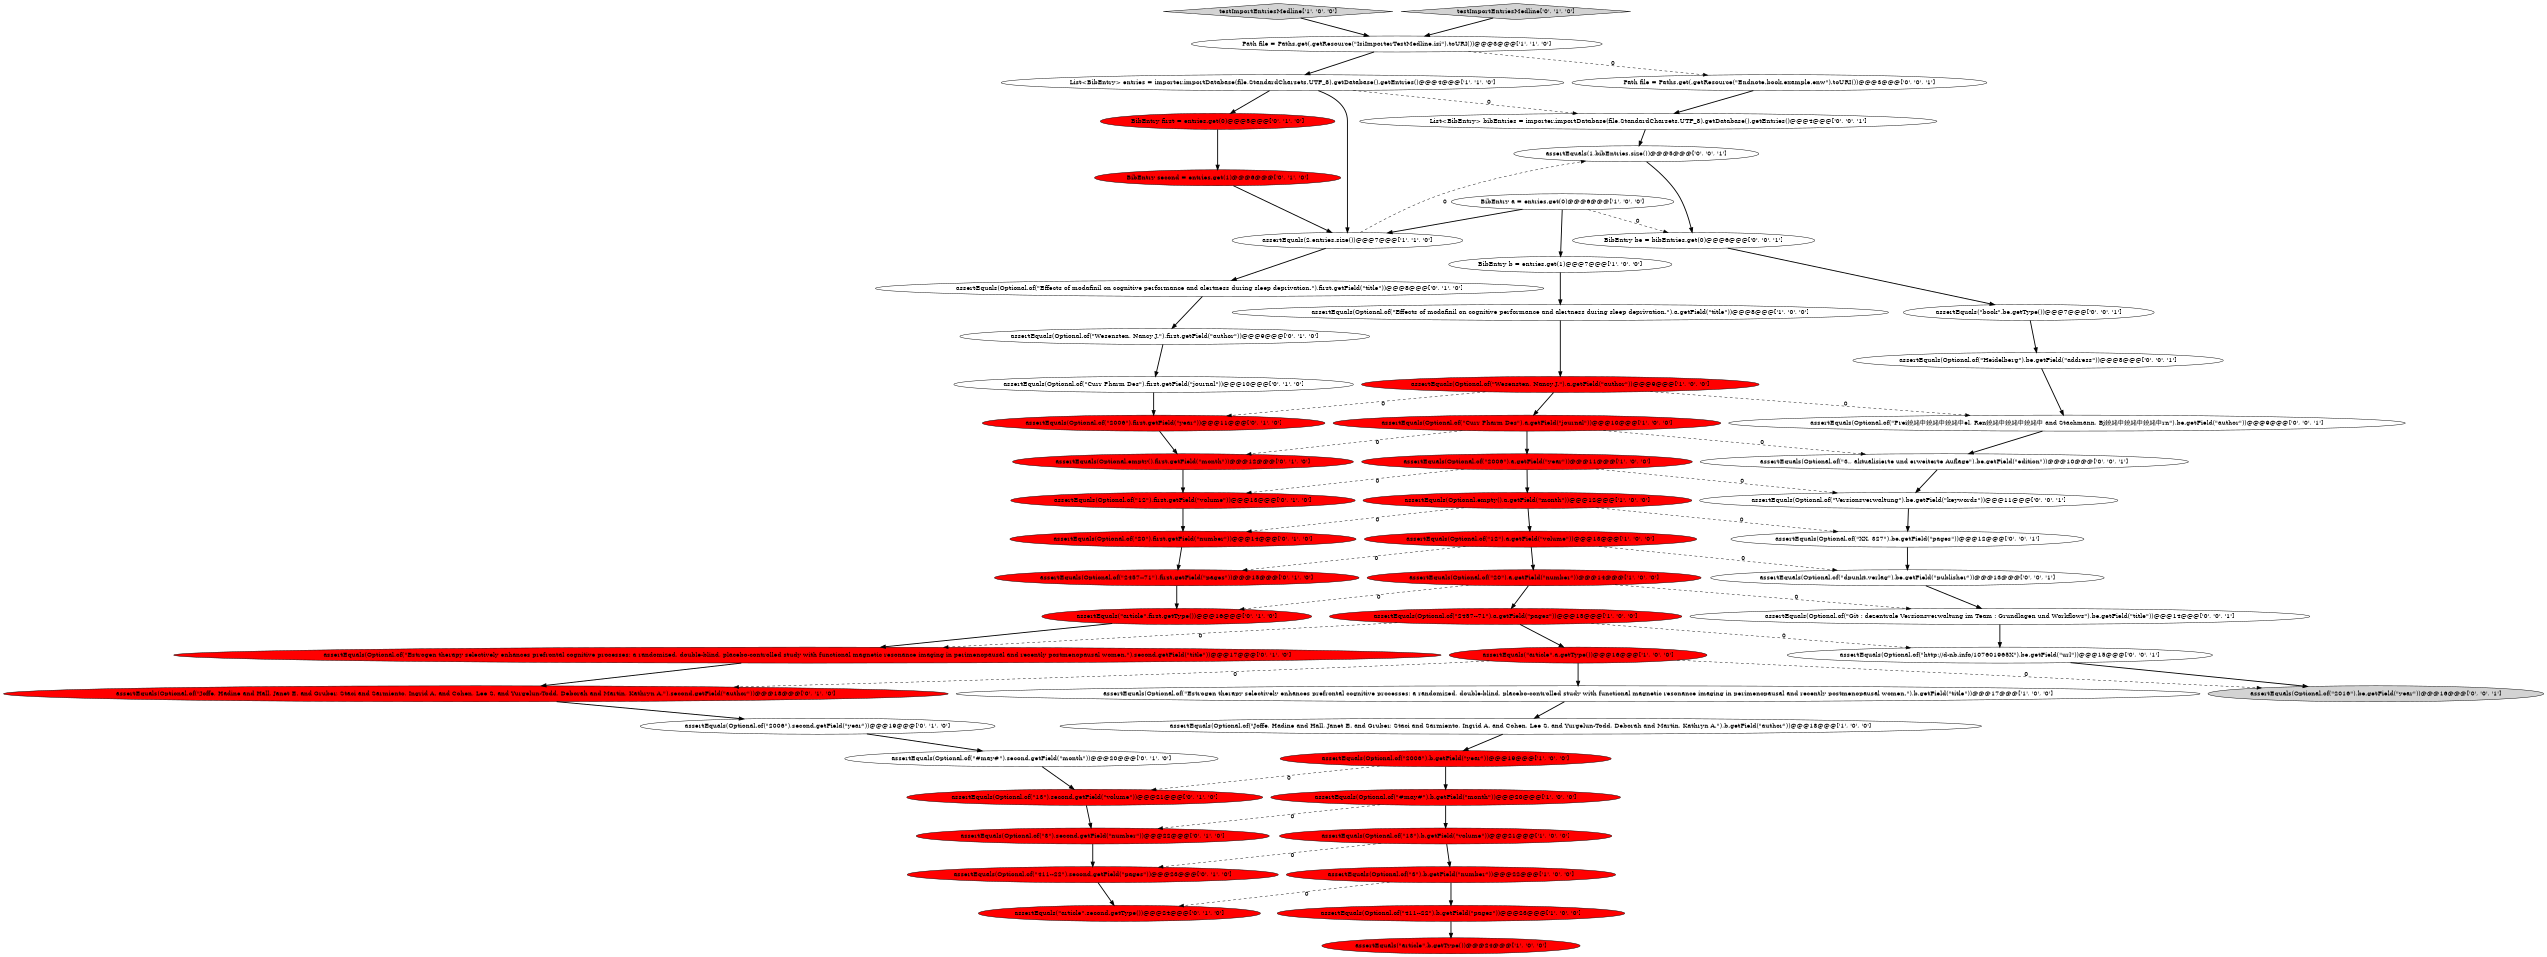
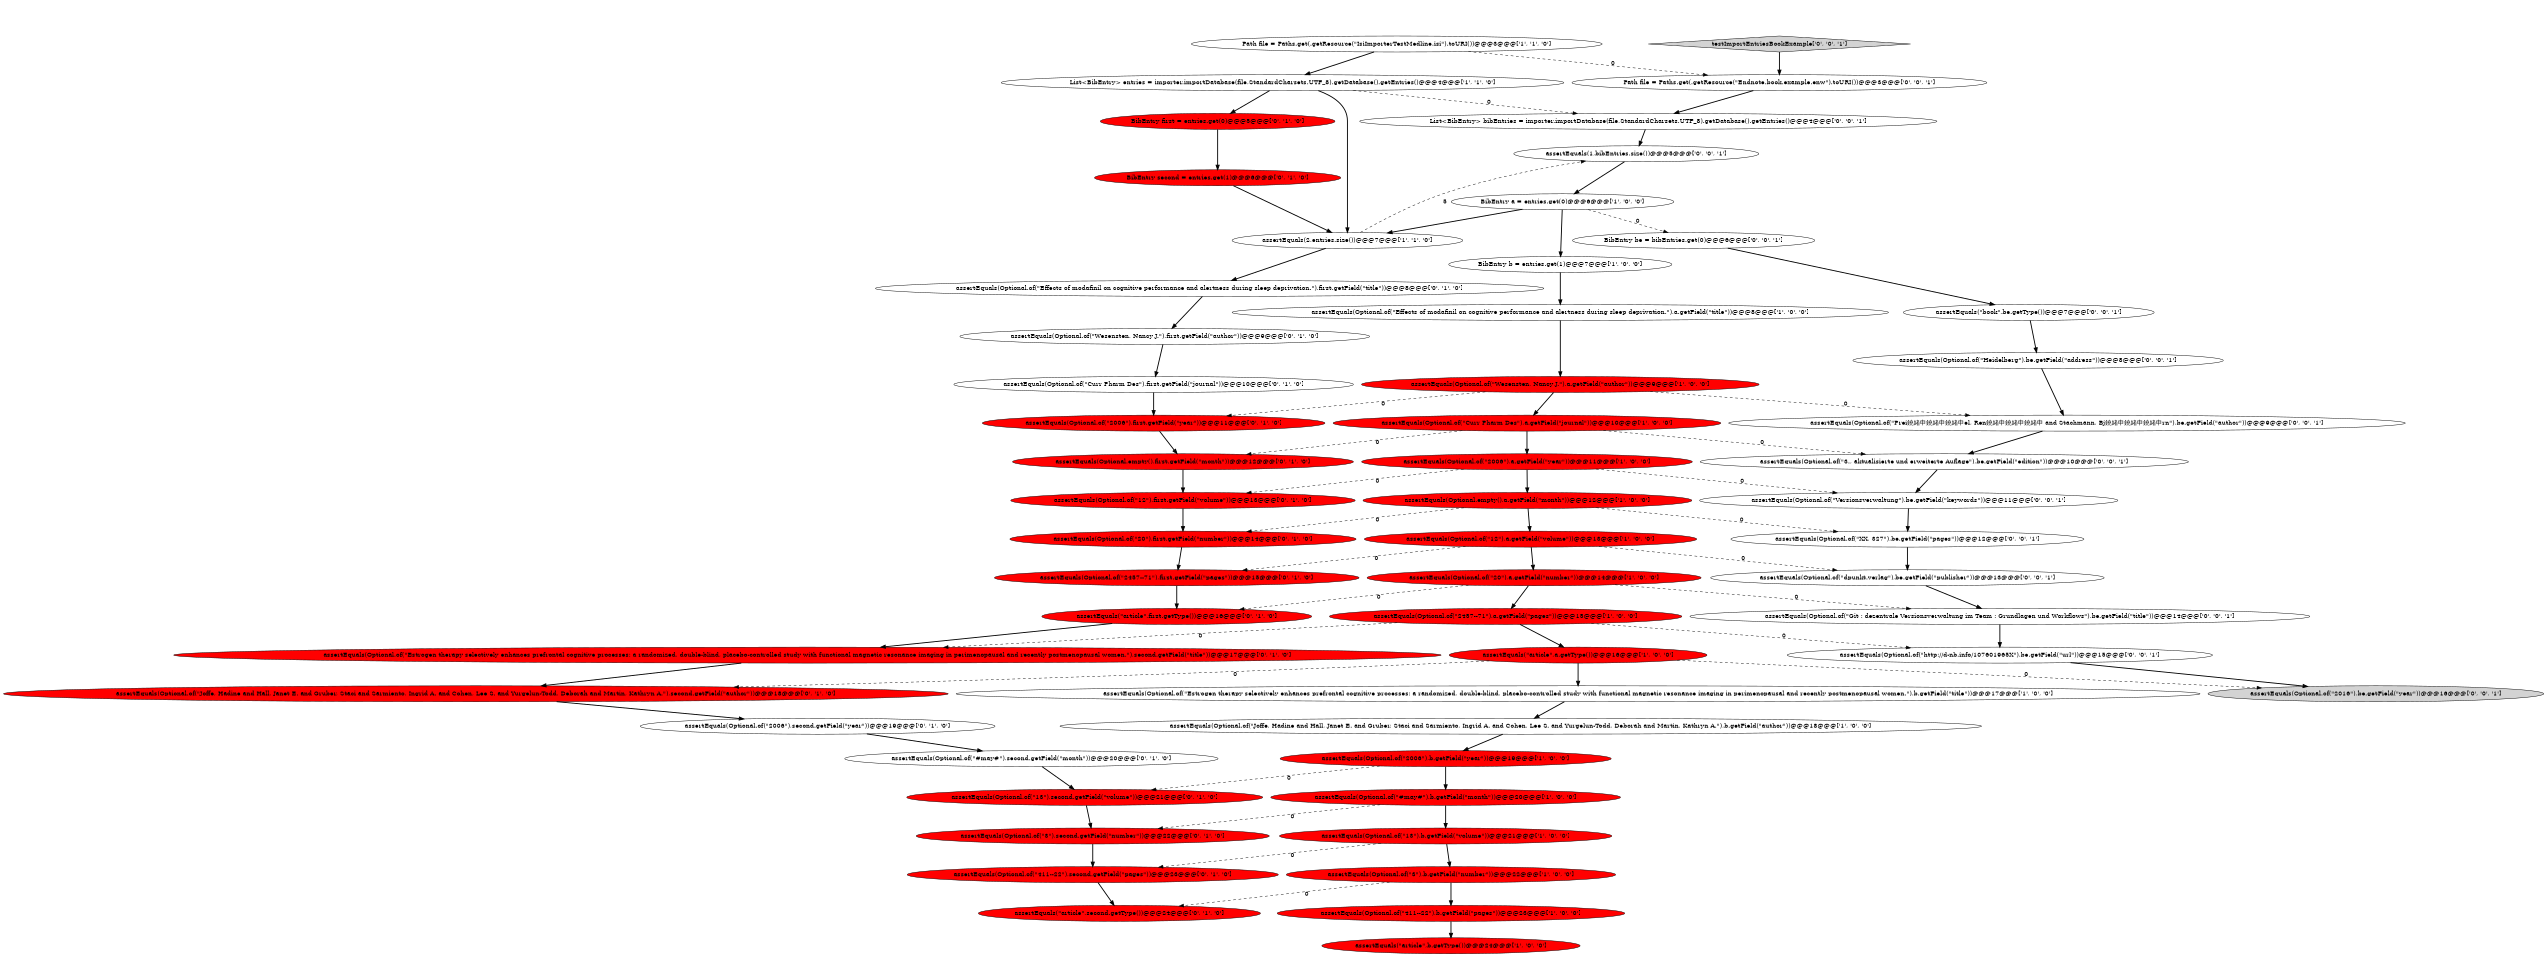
(1278, 12) -> none
(1516, 12) -> none
none -> (1779, 44)
(1675, 191) -> (1601, 177)
(1445, 202) -> (1445, 202)
